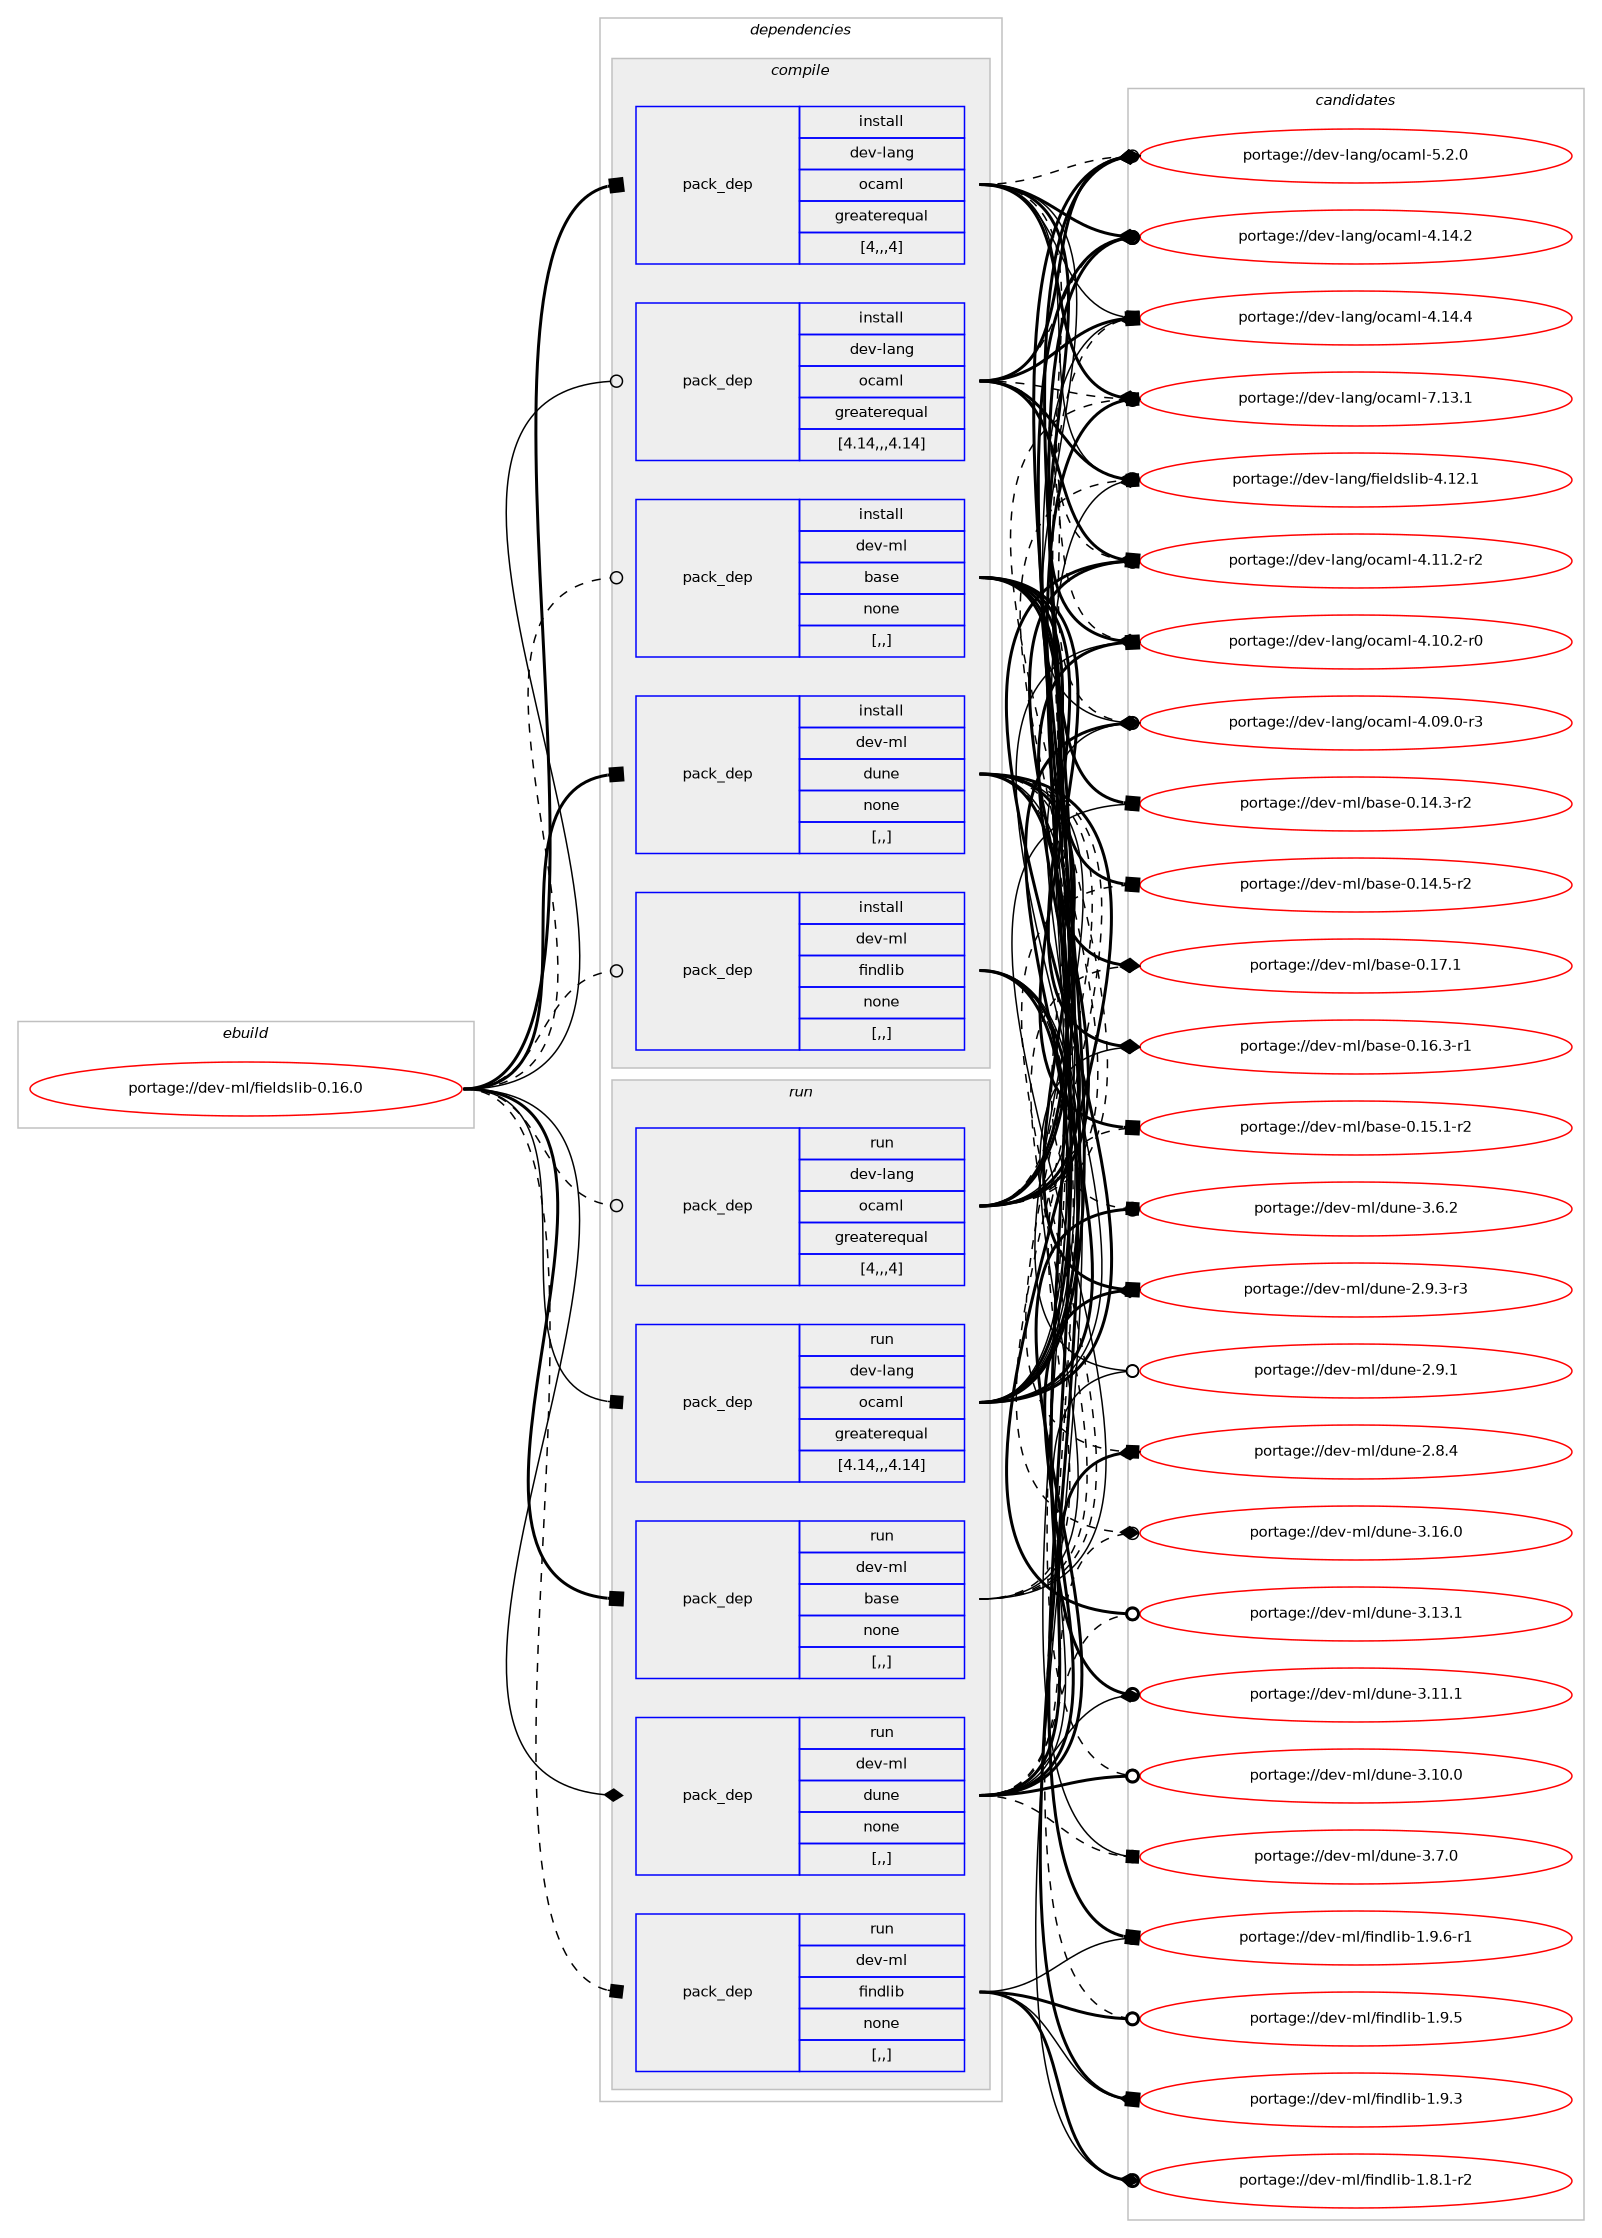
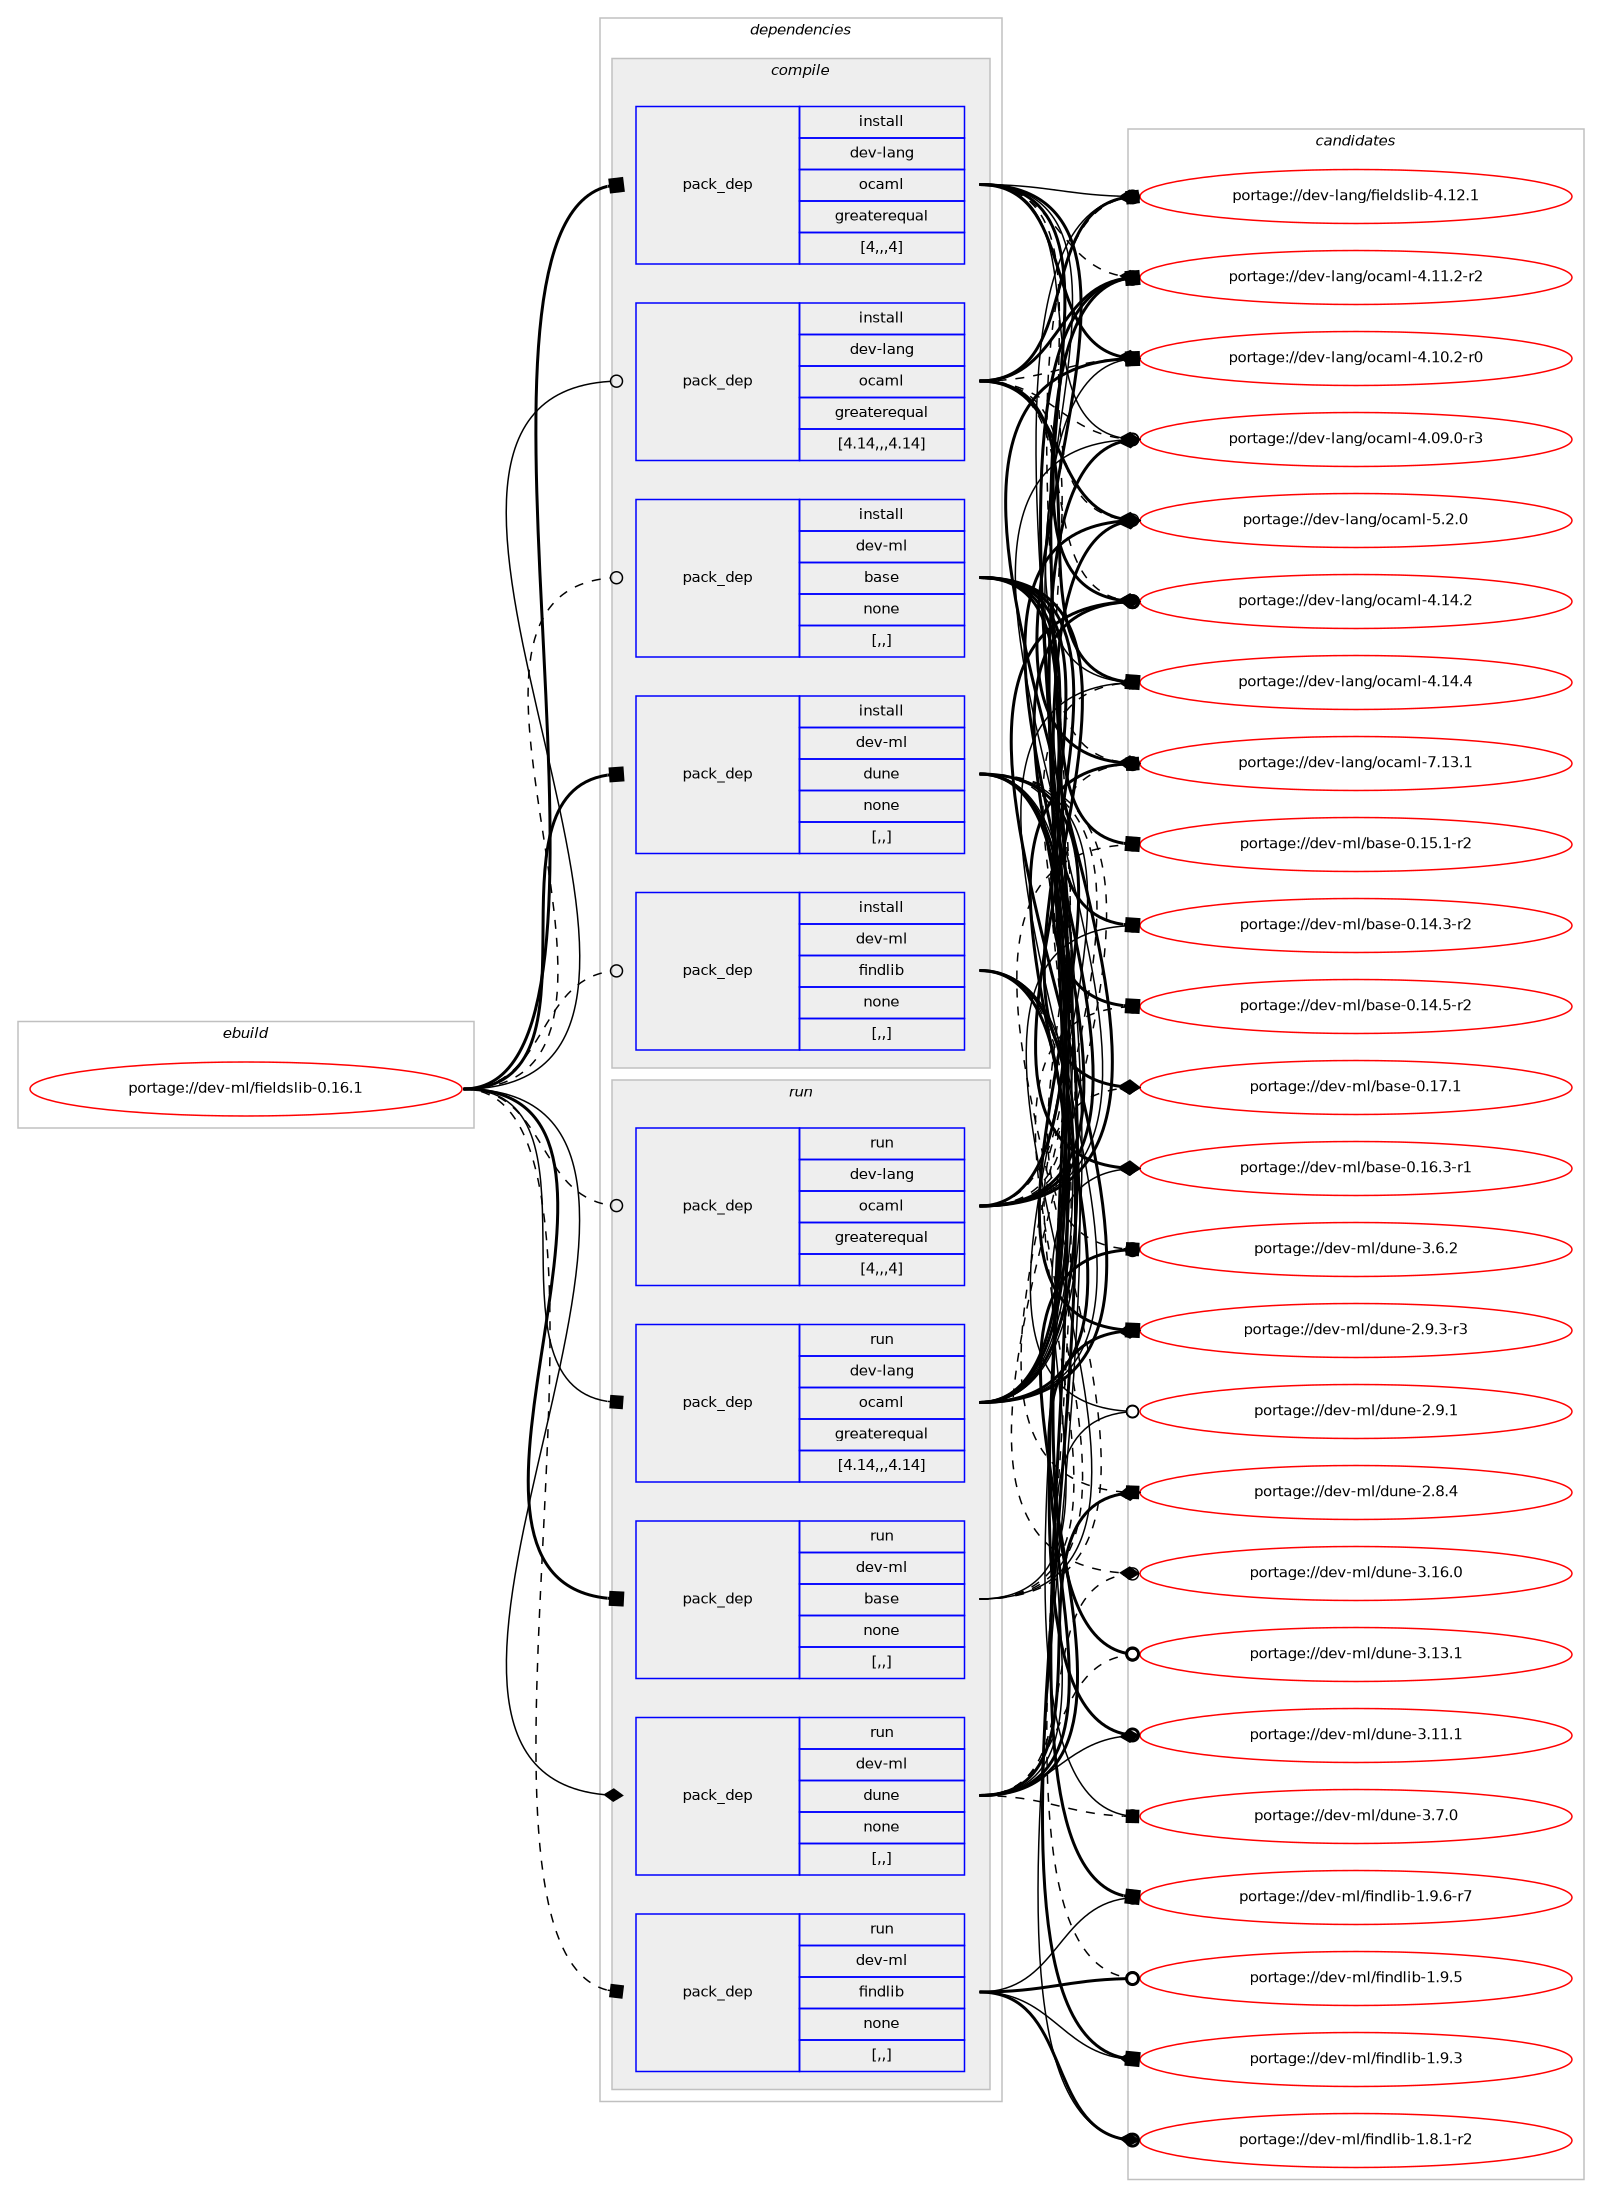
(246, 1089) -> (246, 1089)
(1356, 1776) -> none
(1356, 1938) -> (1356, 1898)
